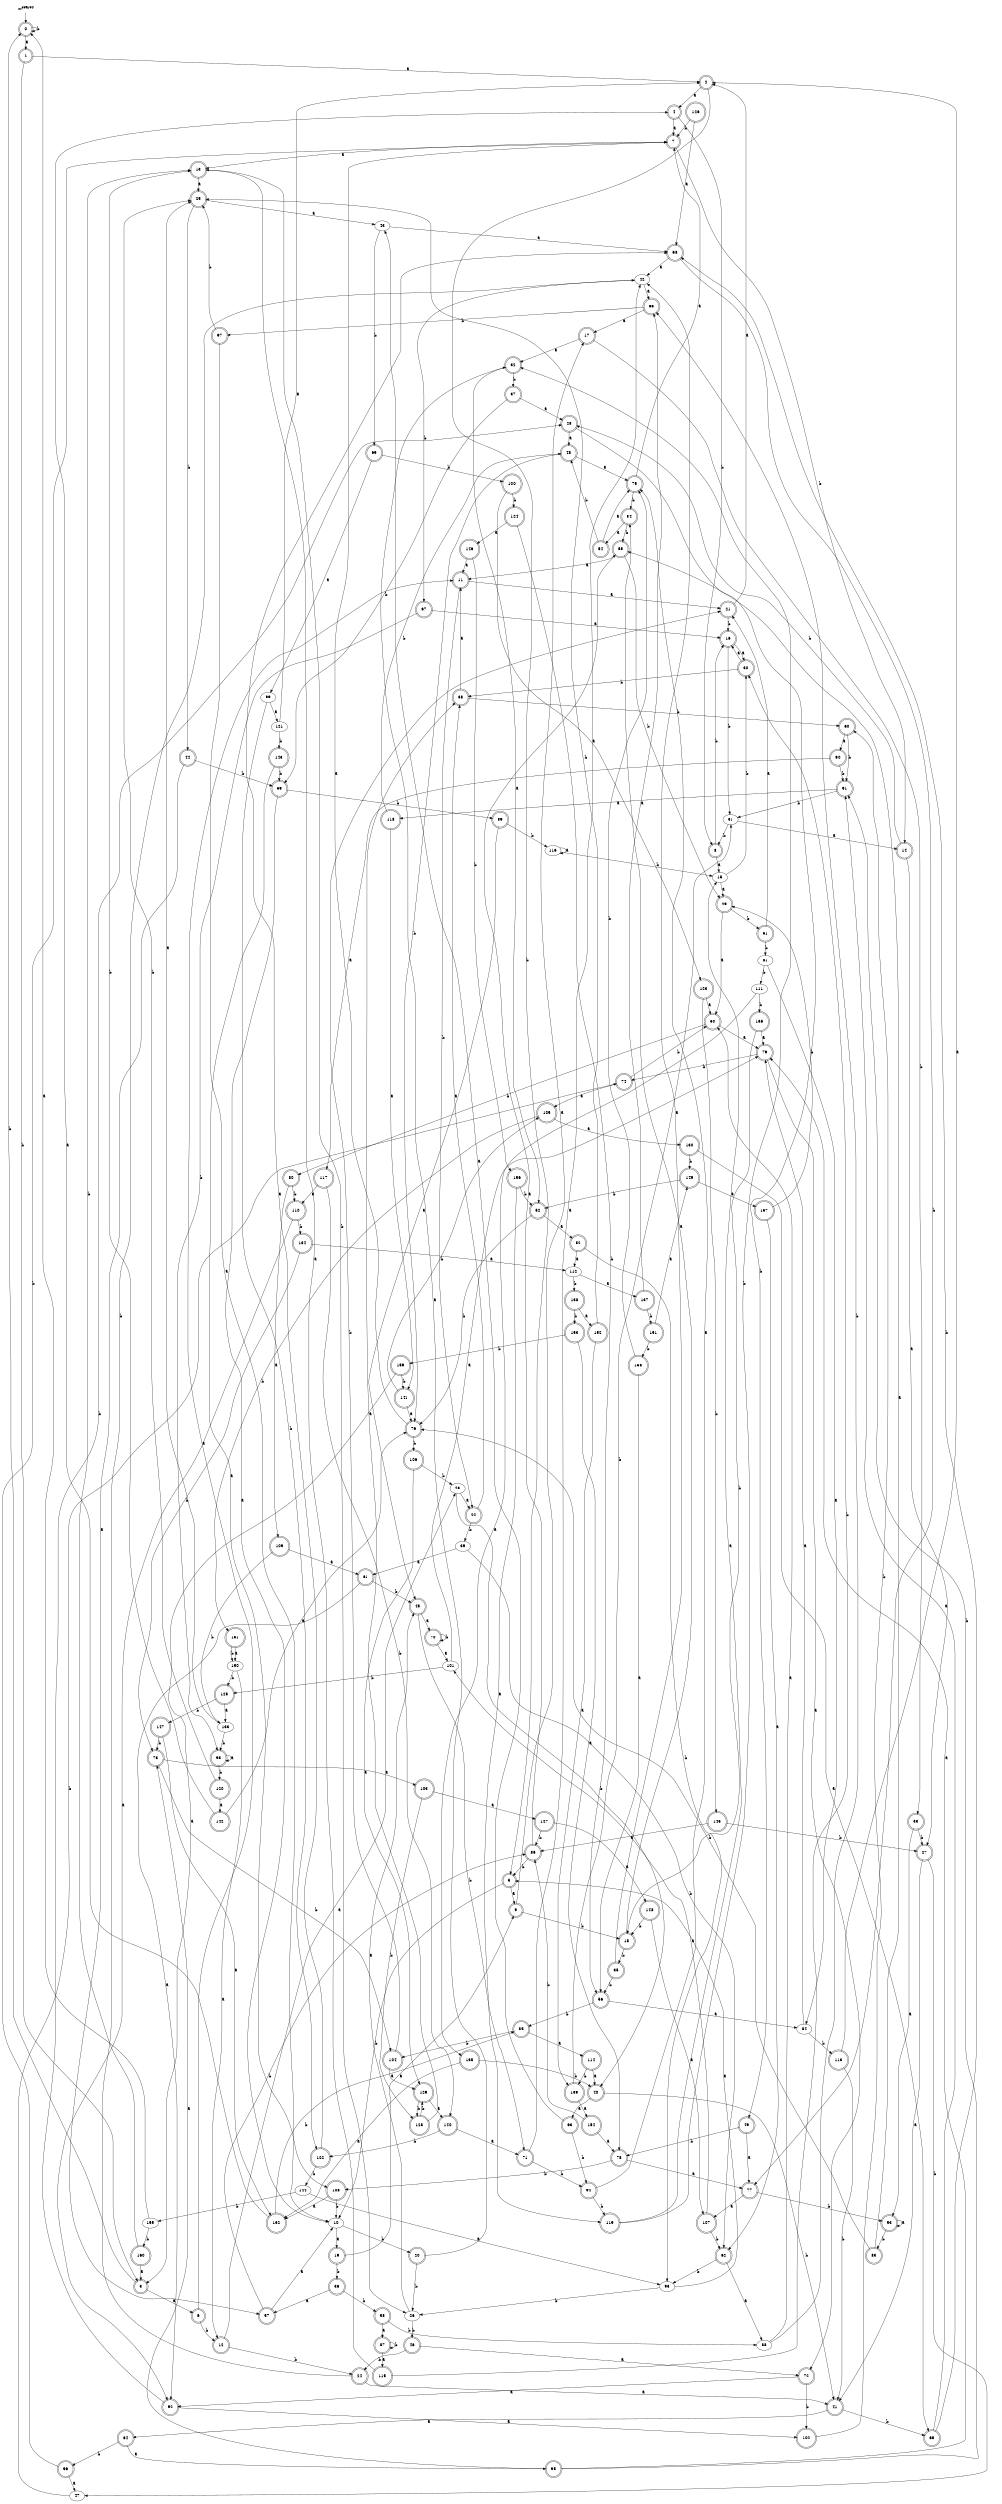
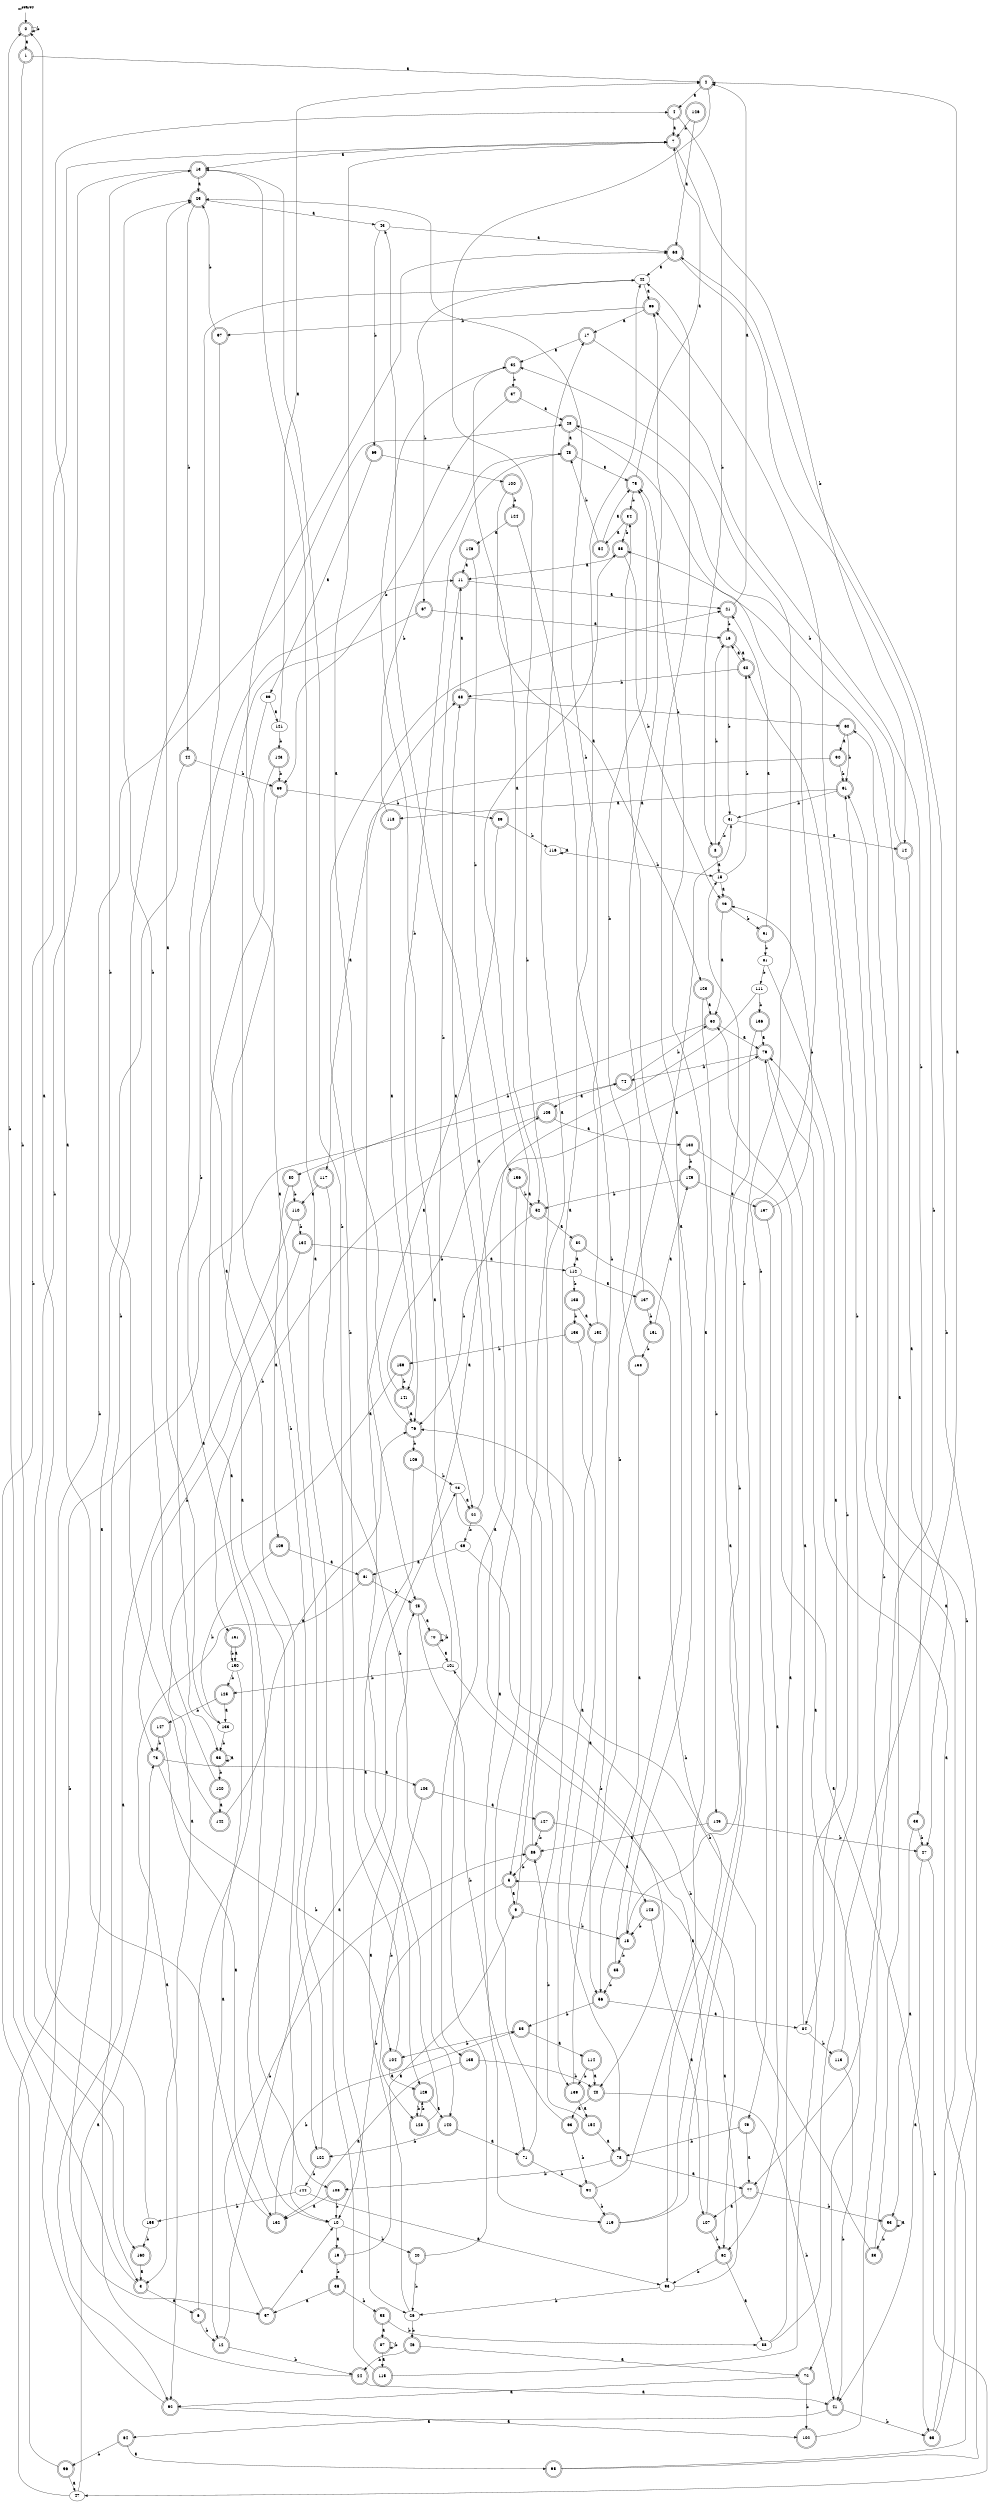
(88, 1174) -> (54, 1180)
(180, 2292) -> (92, 2126)
